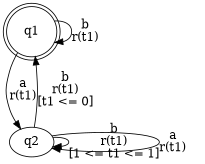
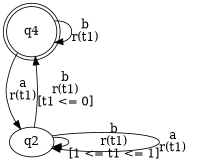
(32, 32) -> (32, 32)
